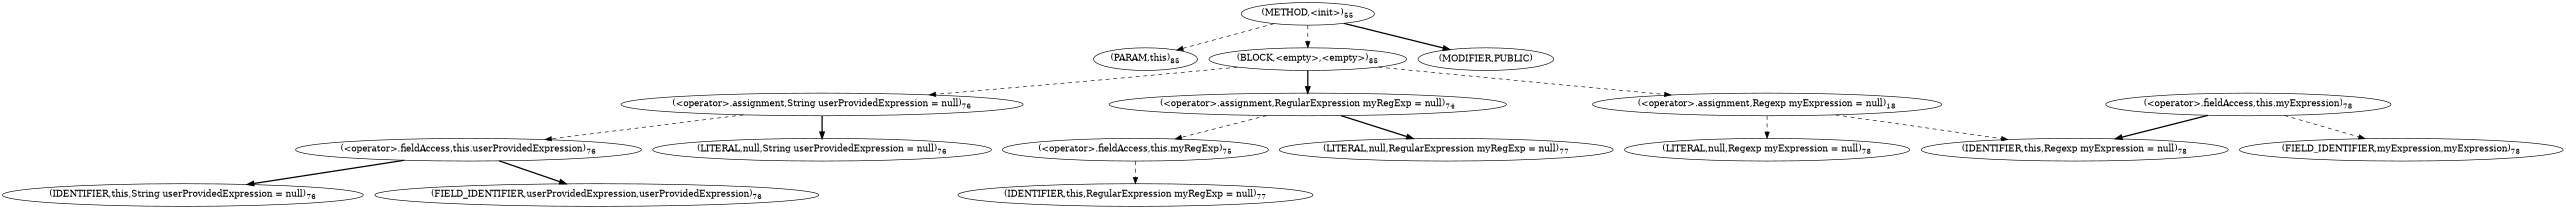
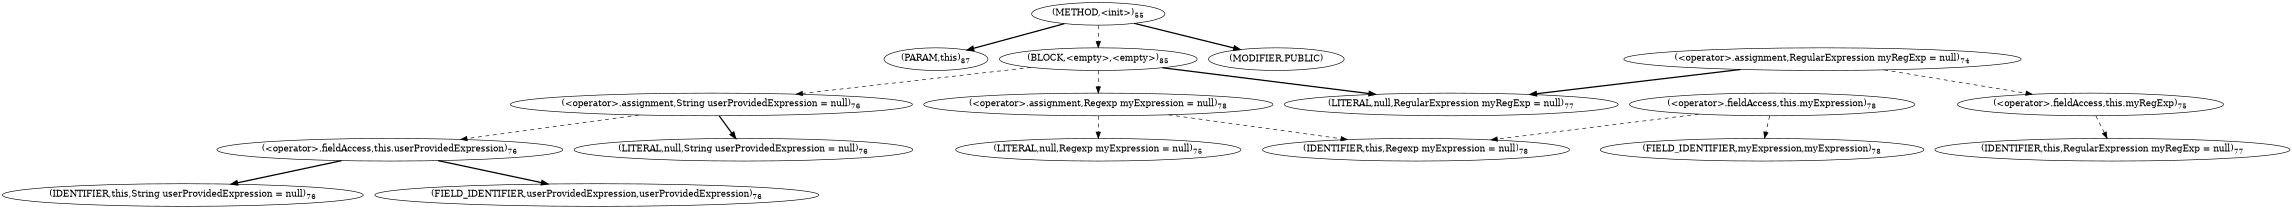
(1229, 36) -> (1019, 36)
(1175, 58) -> (966, 58)
(1308, 79) -> (1266, 81)
(1891, 103) -> (1223, 103)
(2165, 126) -> (1598, 127)
(1867, 149) -> (1198, 149)
